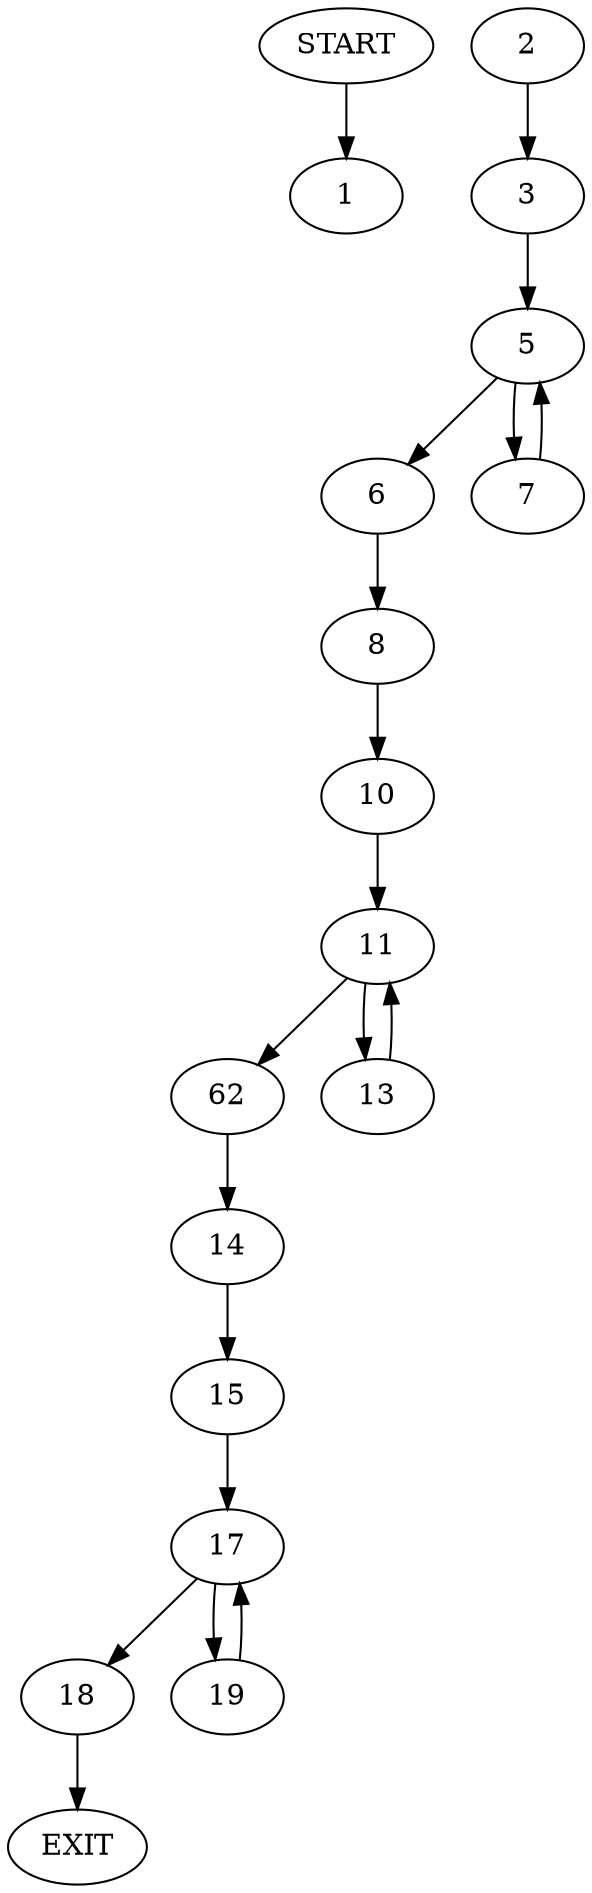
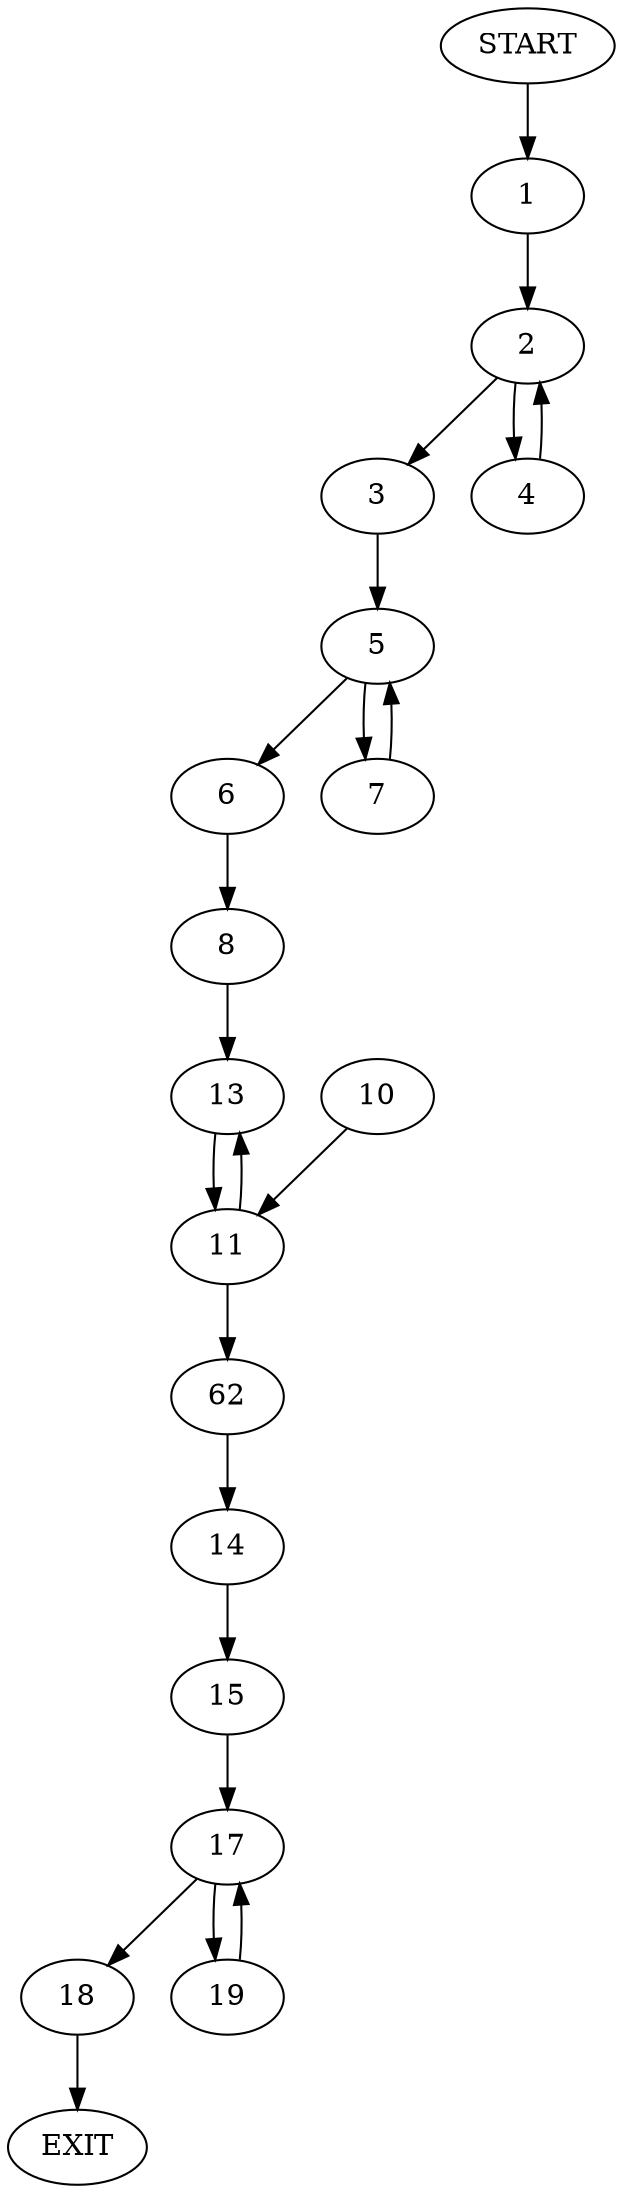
none -> (528, 261)
none -> (528, 496)
(378, 711) -> (228, 1011)
